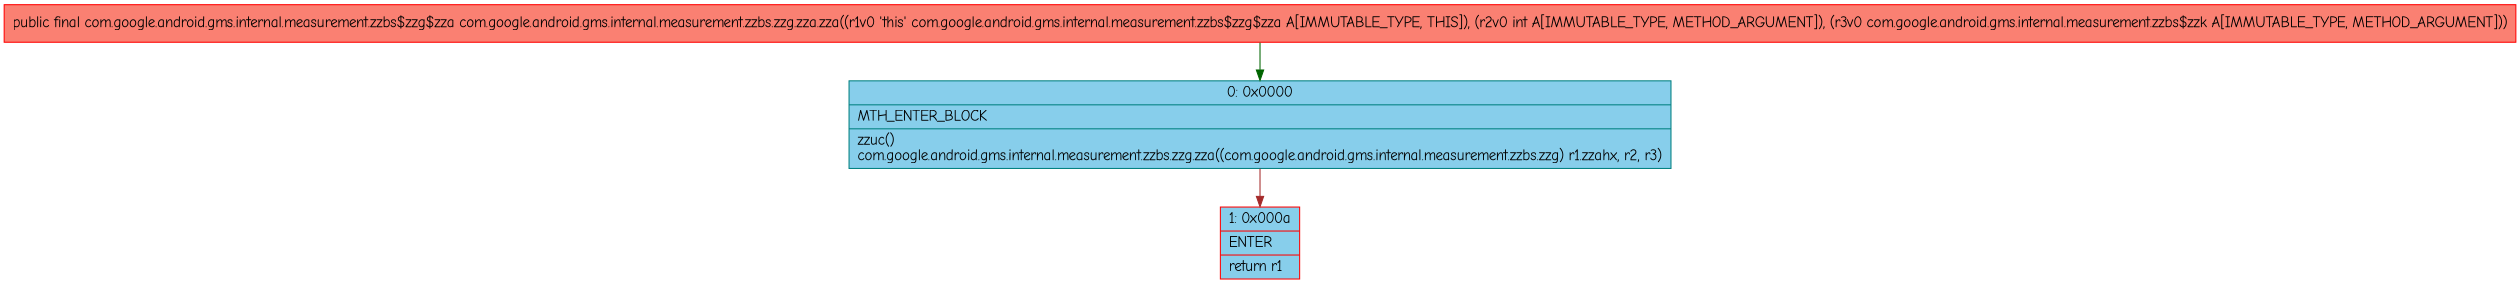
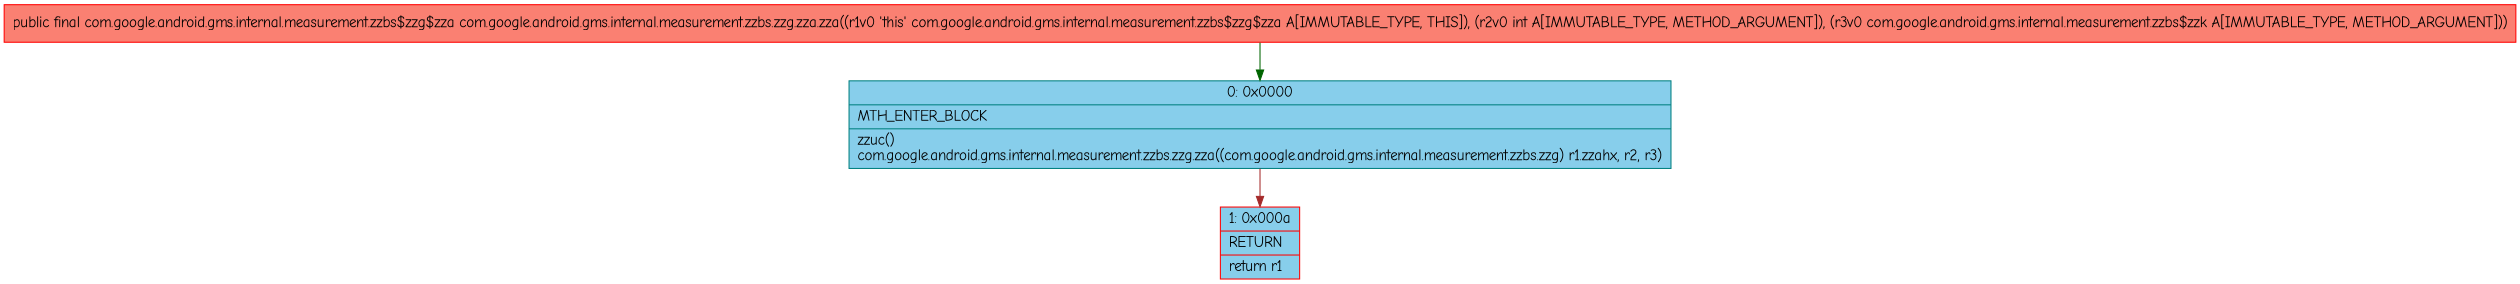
(1251, 243) -> (1256, 243)
